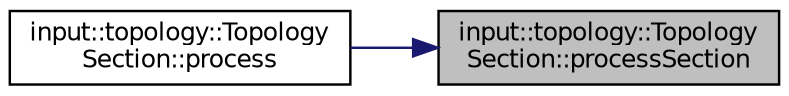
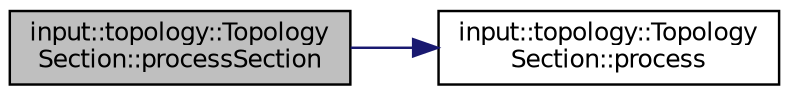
(382, 48) -> (382, 48)
